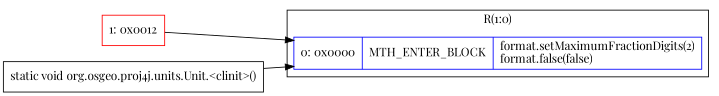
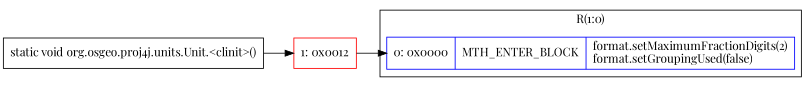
(546, 59) -> (673, 59)
(274, 68) -> (274, 53)
